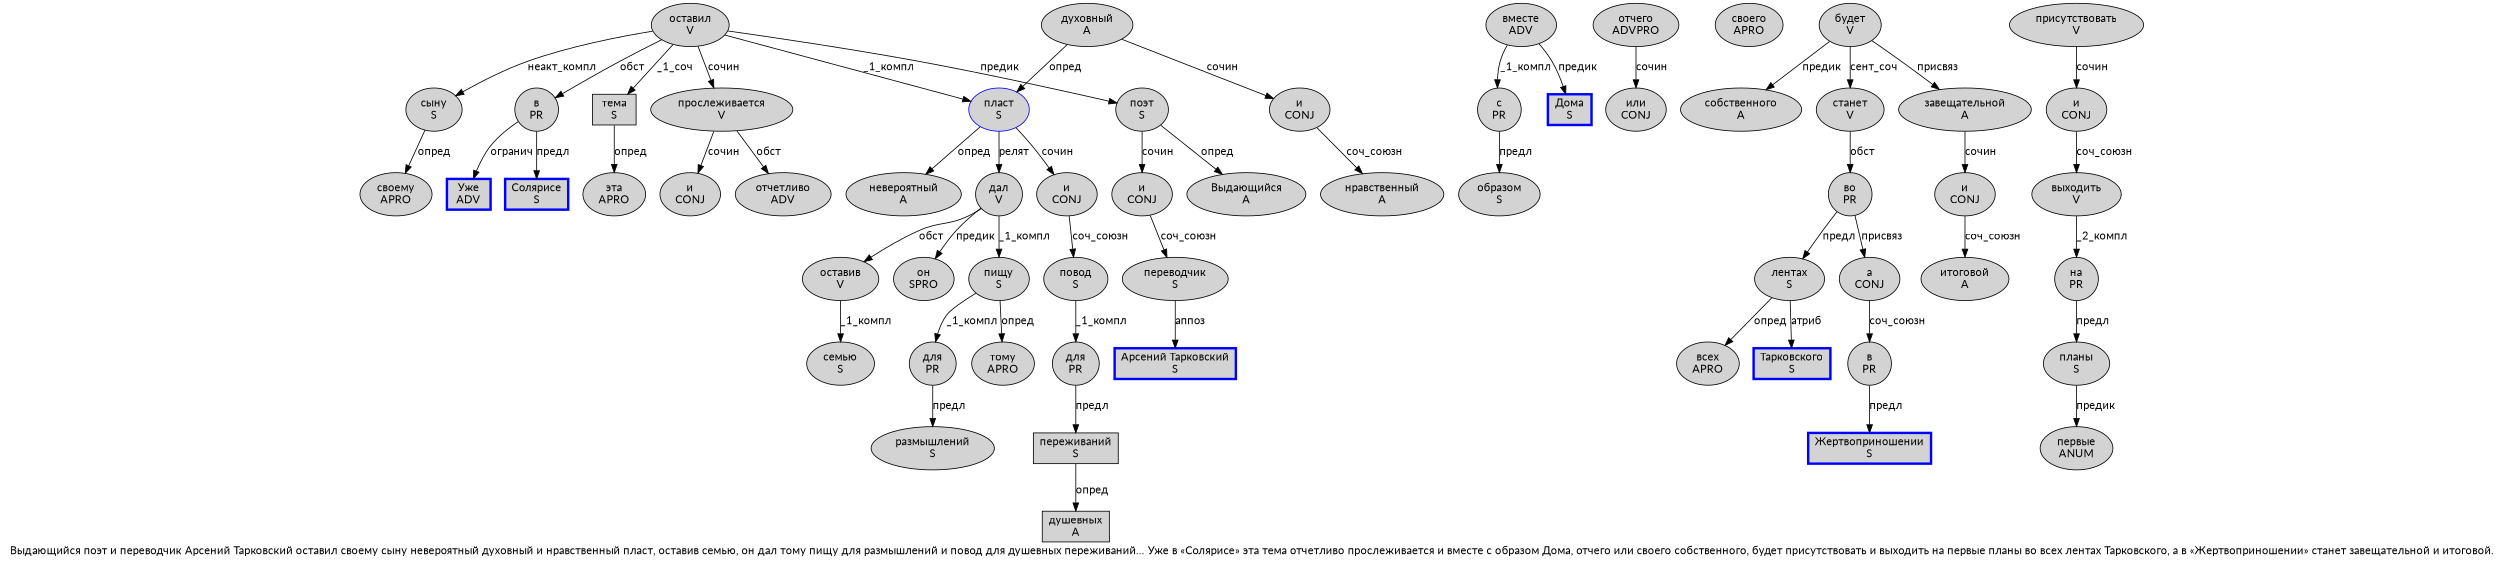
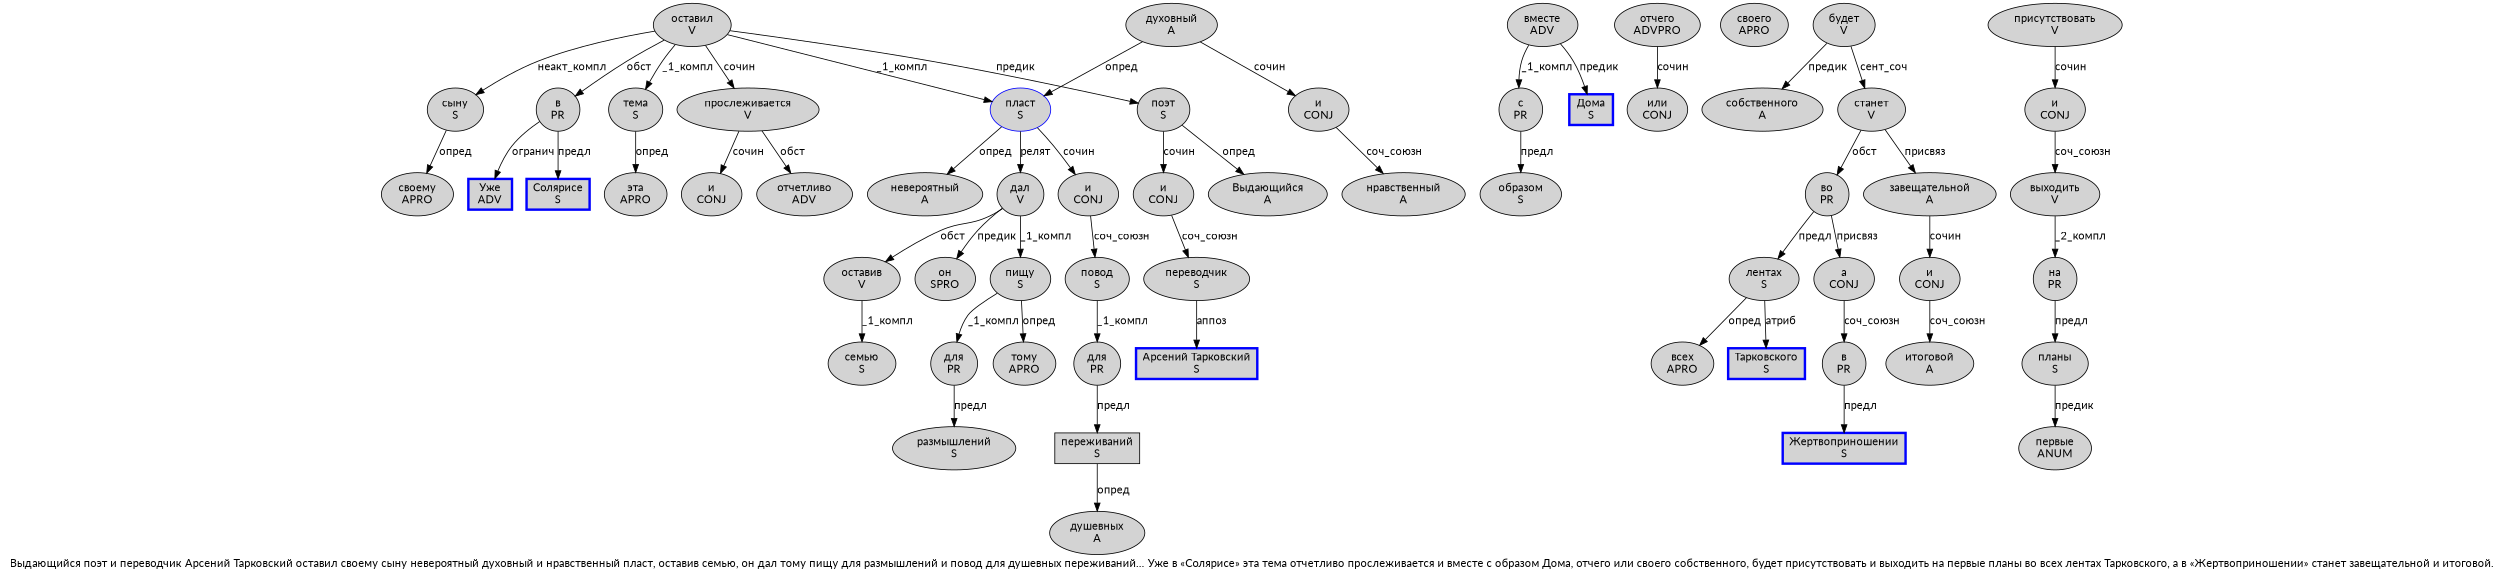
(1902, 62) -> (1898, 148)
(675, 67) -> (688, 67)
(614, 110) -> (636, 110)
(1076, 527) -> (1097, 533)
